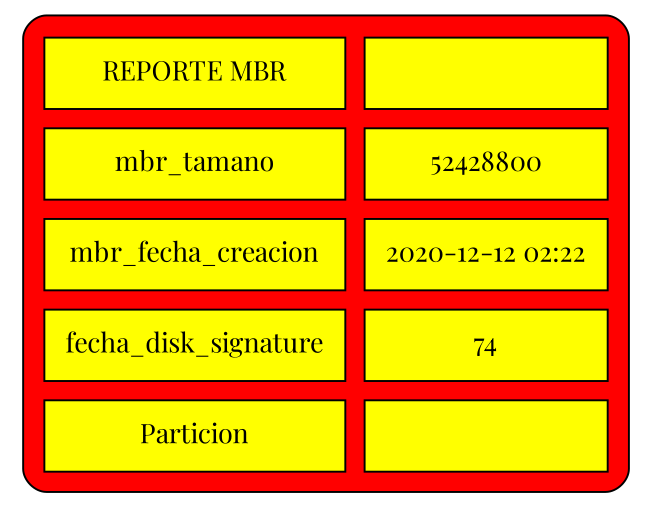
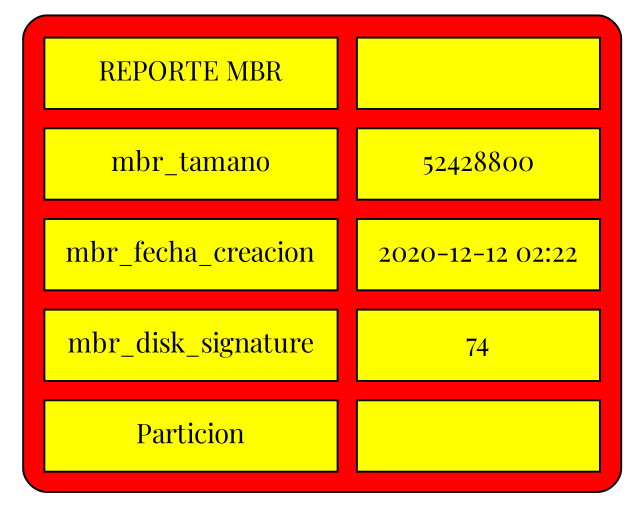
(195, 344) -> (191, 344)
